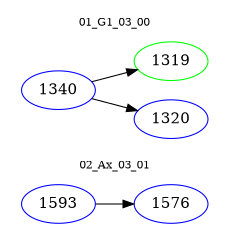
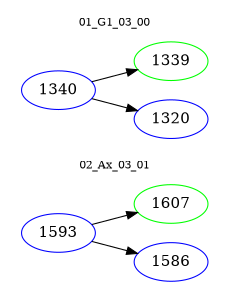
(171, 61) -> (171, 61)
(171, 204) -> (171, 262)
none -> (171, 204)
